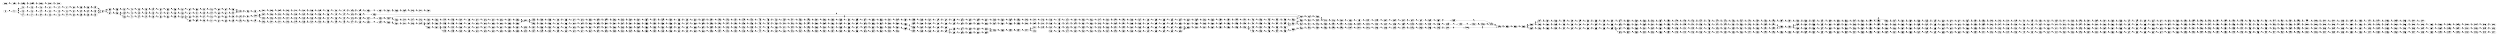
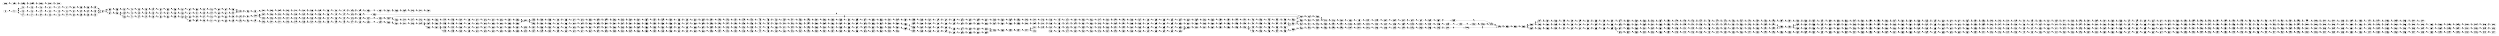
(1878, 19) -> (1882, 21)
(950, 30) -> (950, 28)
